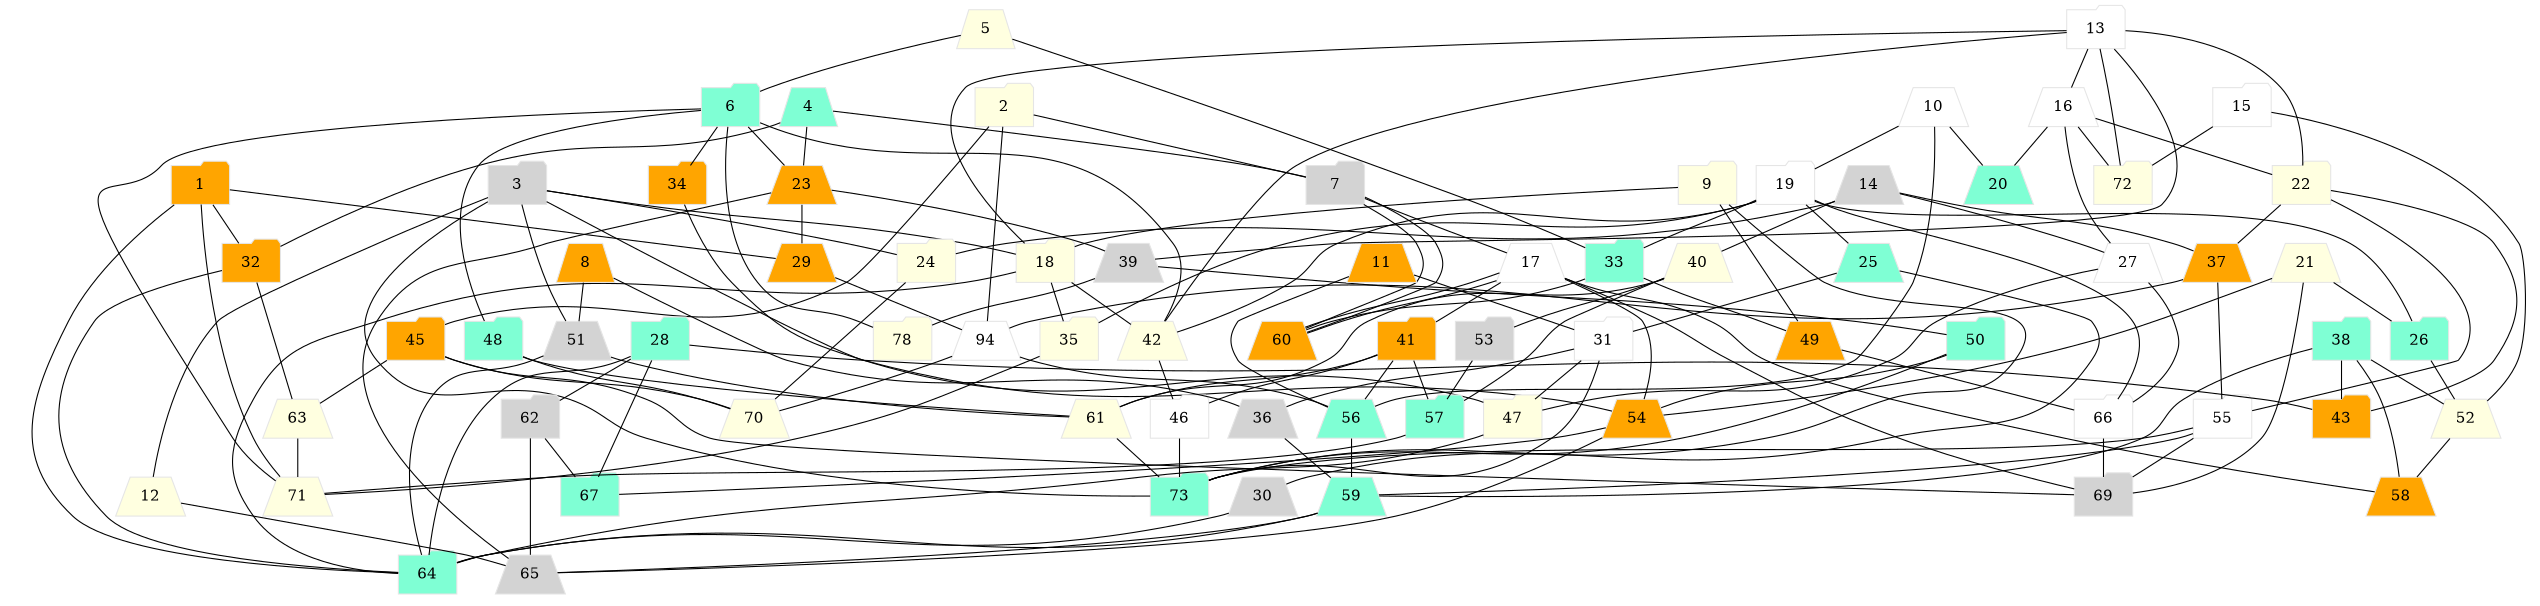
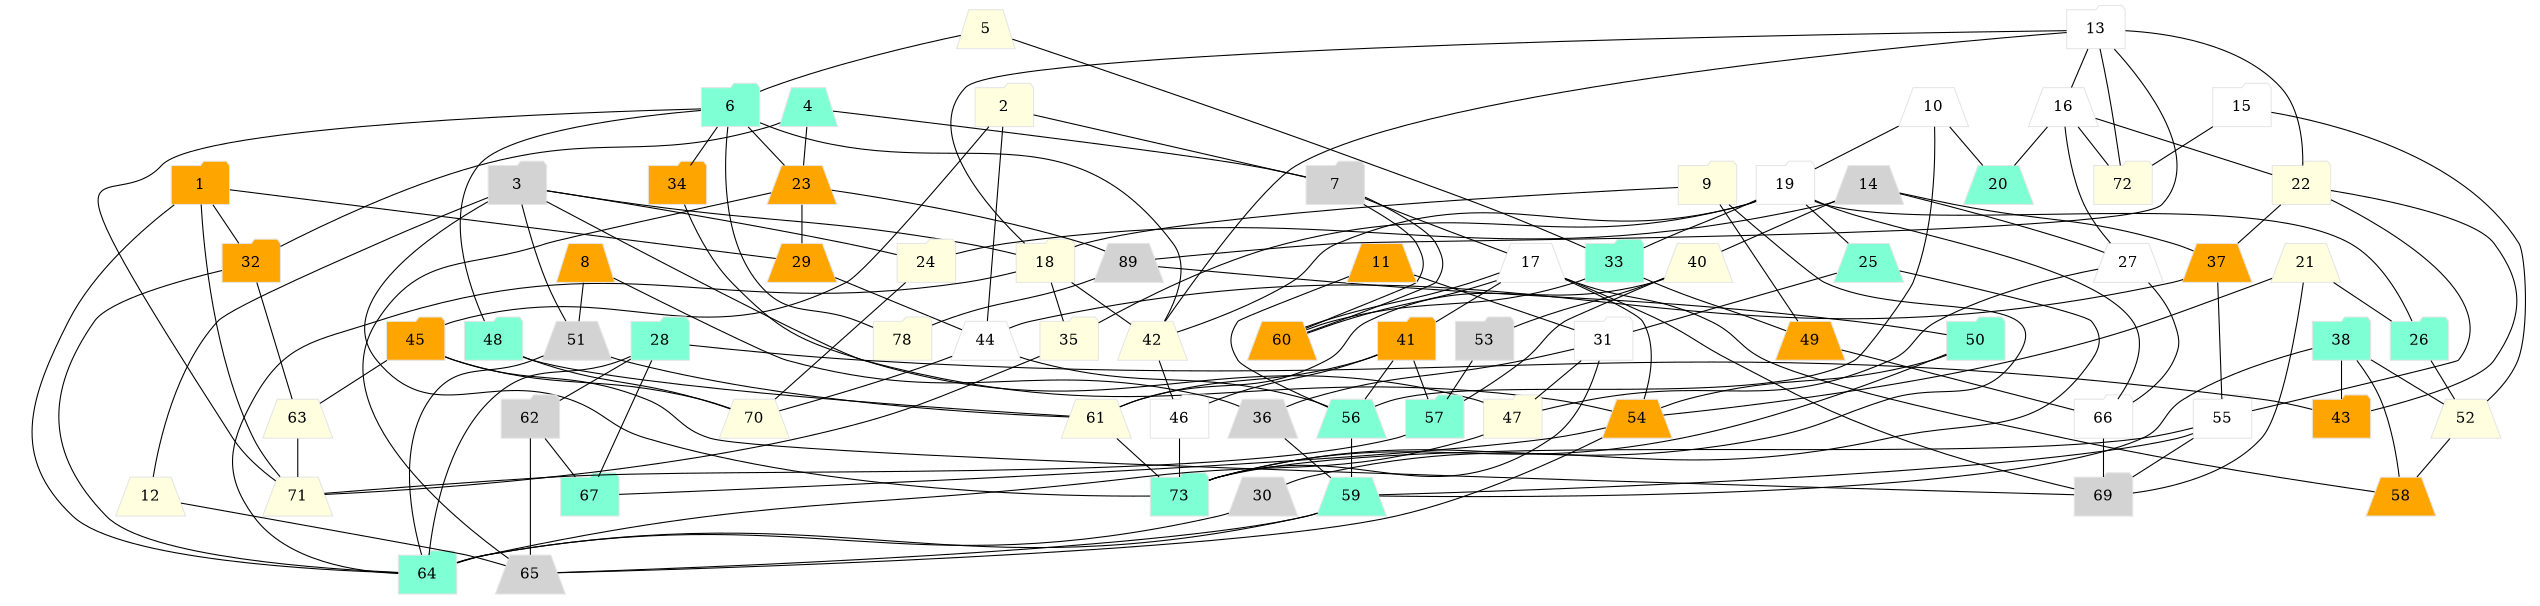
(1129, 263) -> (1129, 263)
(986, 341) -> (986, 341)
